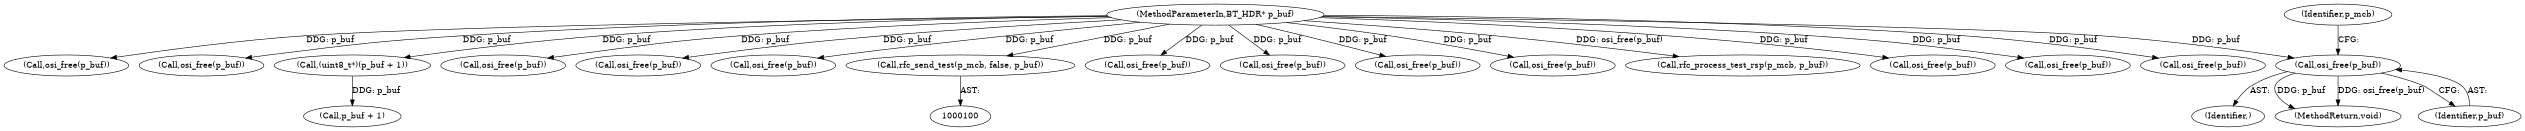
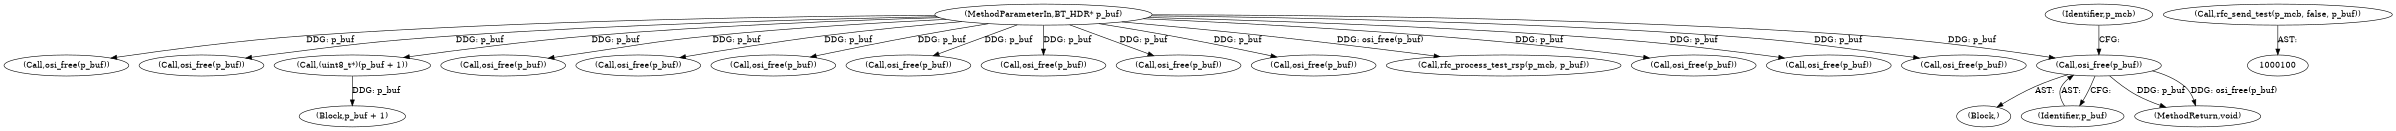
(1091, 39) -> none
(352, 116) -> (352, 116)
(2228, 116) -> (1984, 116)
